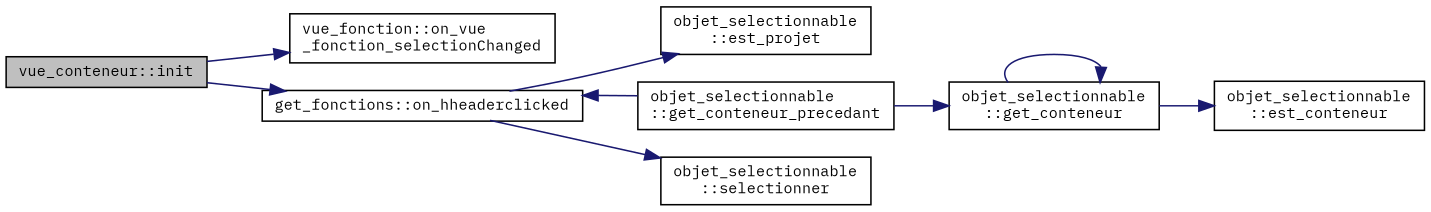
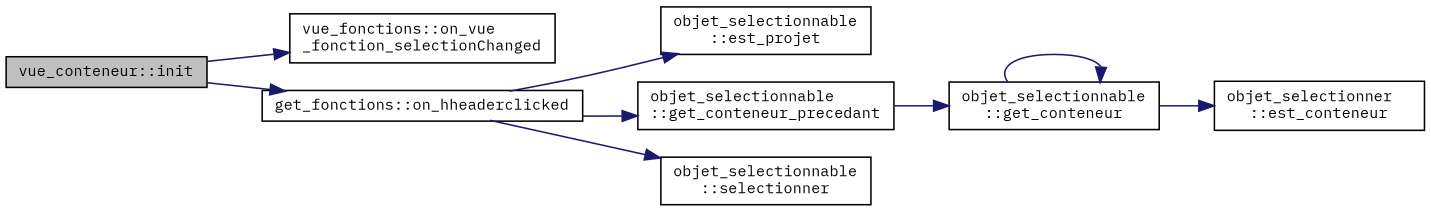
(422, 38) -> (422, 38)
(618, 96) -> (602, 116)
(1319, 106) -> (1319, 106)
